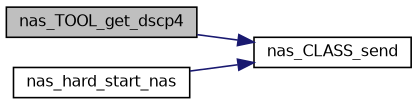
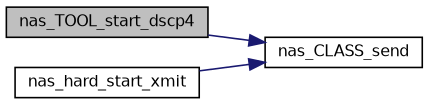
(102, 22) -> (107, 22)
(102, 83) -> (107, 83)
